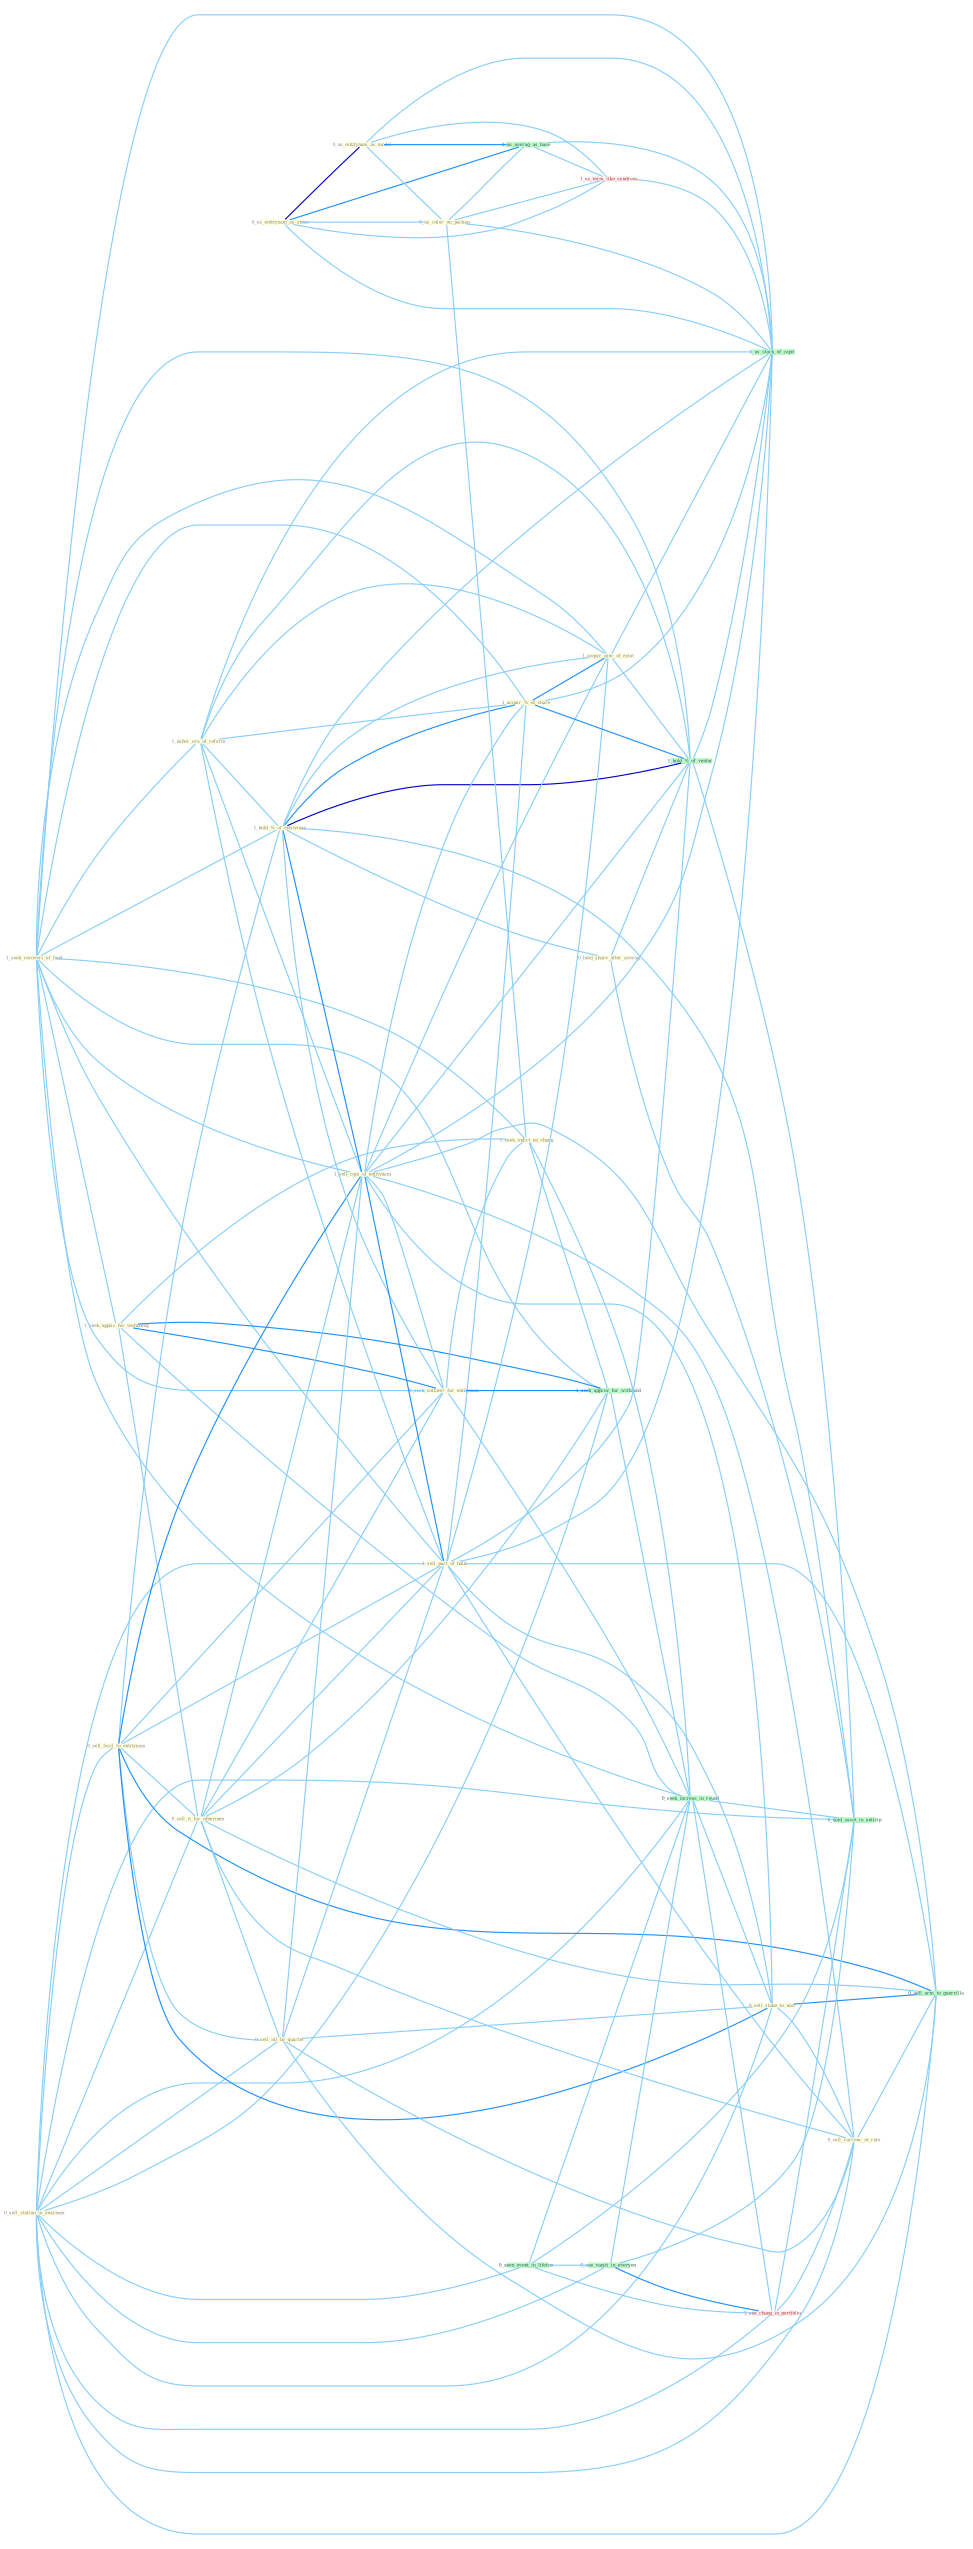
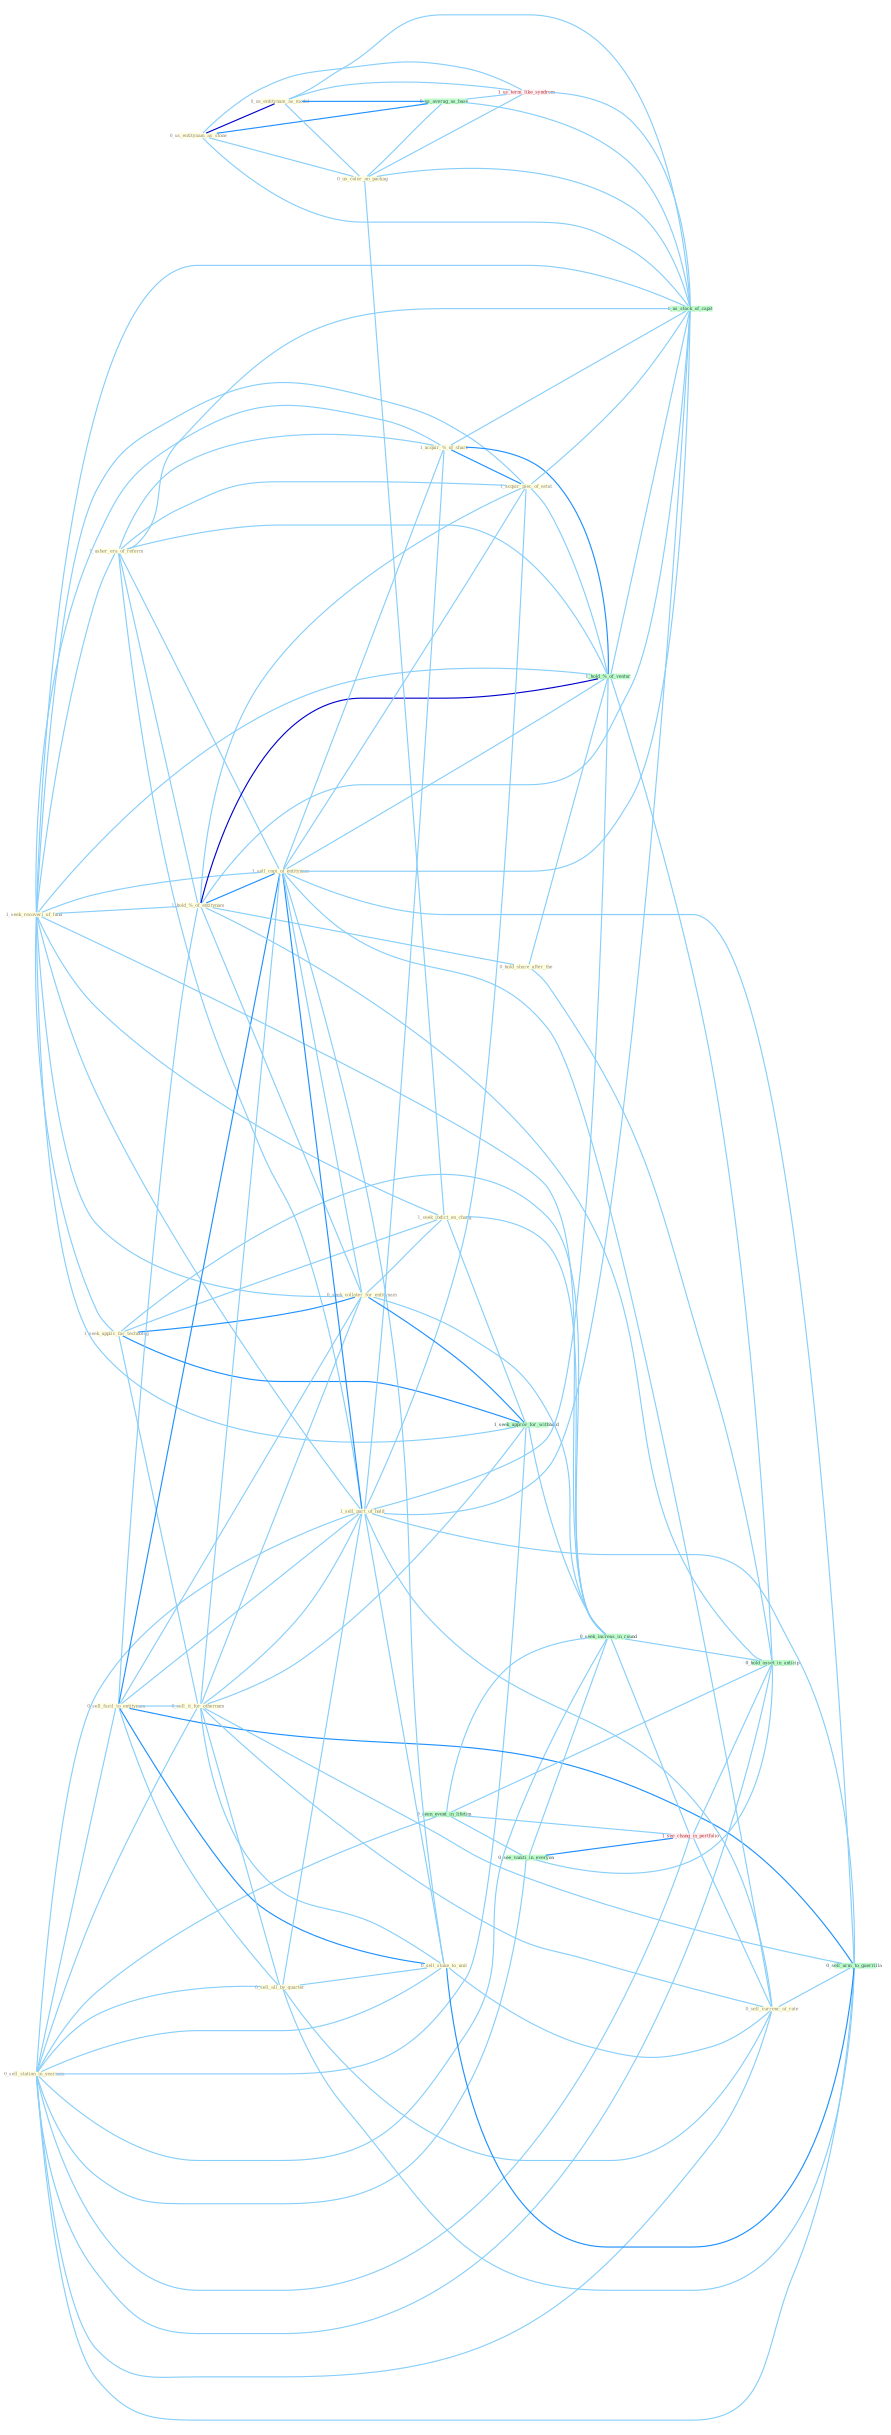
(388, 745) -> none
(609, 958) -> (527, 967)
(324, 1585) -> none
(732, 1902) -> (263, 1875)
